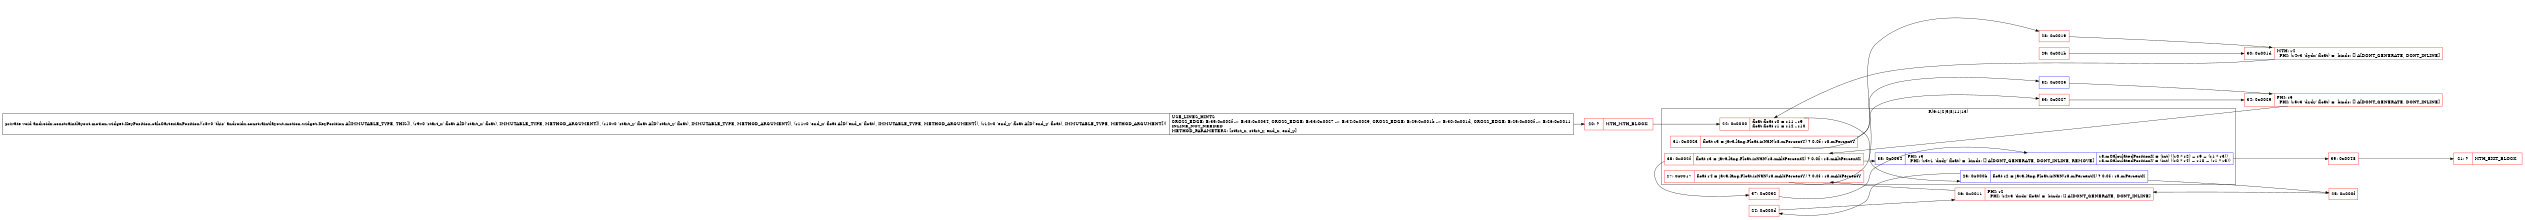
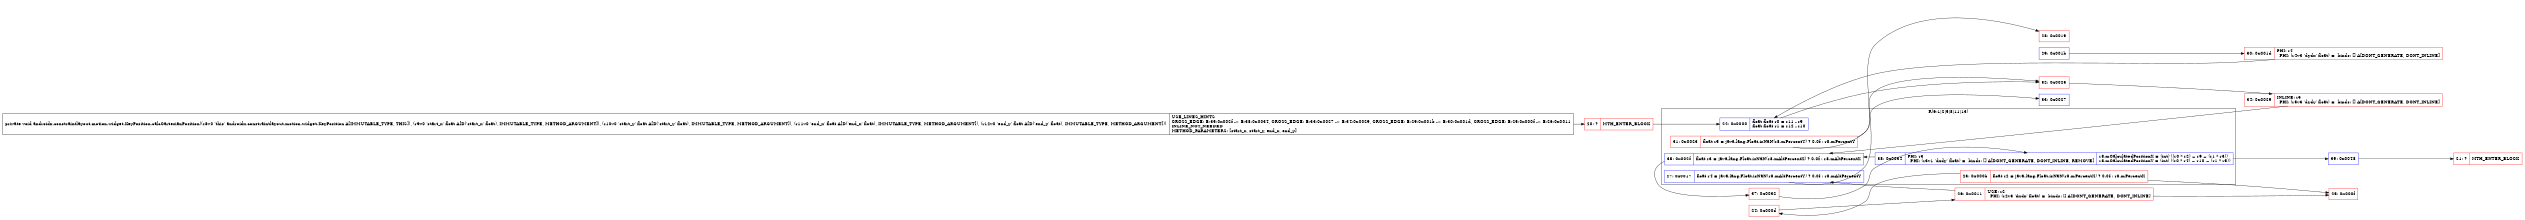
(2169, 41) -> none
(2287, 51) -> (2286, 51)
(2054, 54) -> (2054, 54)
(2054, 83) -> (2054, 83)
(2286, 97) -> (2290, 97)
(2054, 100) -> (2054, 100)
(2155, 100) -> none
(1627, 124) -> (1627, 124)
(1764, 124) -> (1764, 124)
(1764, 159) -> (1764, 159)
(2343, 159) -> (2343, 159)
(2496, 159) -> (2496, 159)
(1868, 161) -> (1871, 157)
(1872, 165) -> (1906, 87)
(1764, 176) -> (1764, 176)
(2054, 176) -> (2054, 176)
(1996, 192) -> (1997, 192)
(2243, 192) -> (2240, 196)
